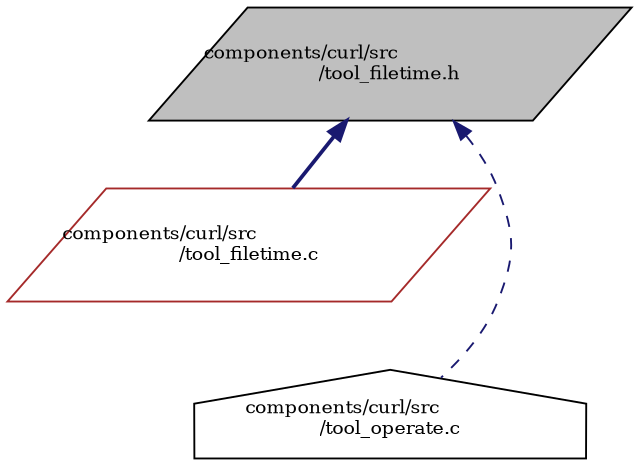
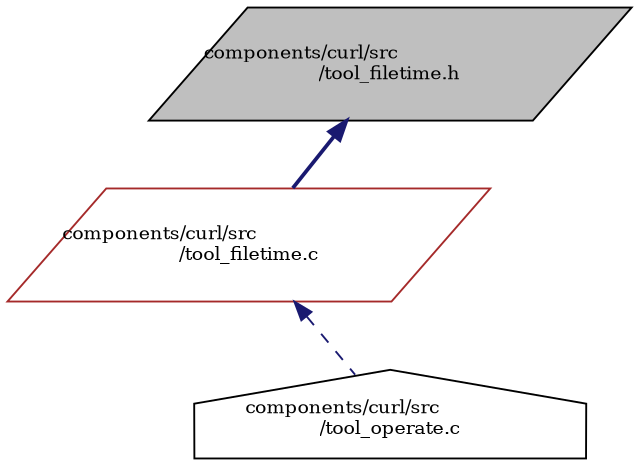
(510, 262) -> (331, 346)
